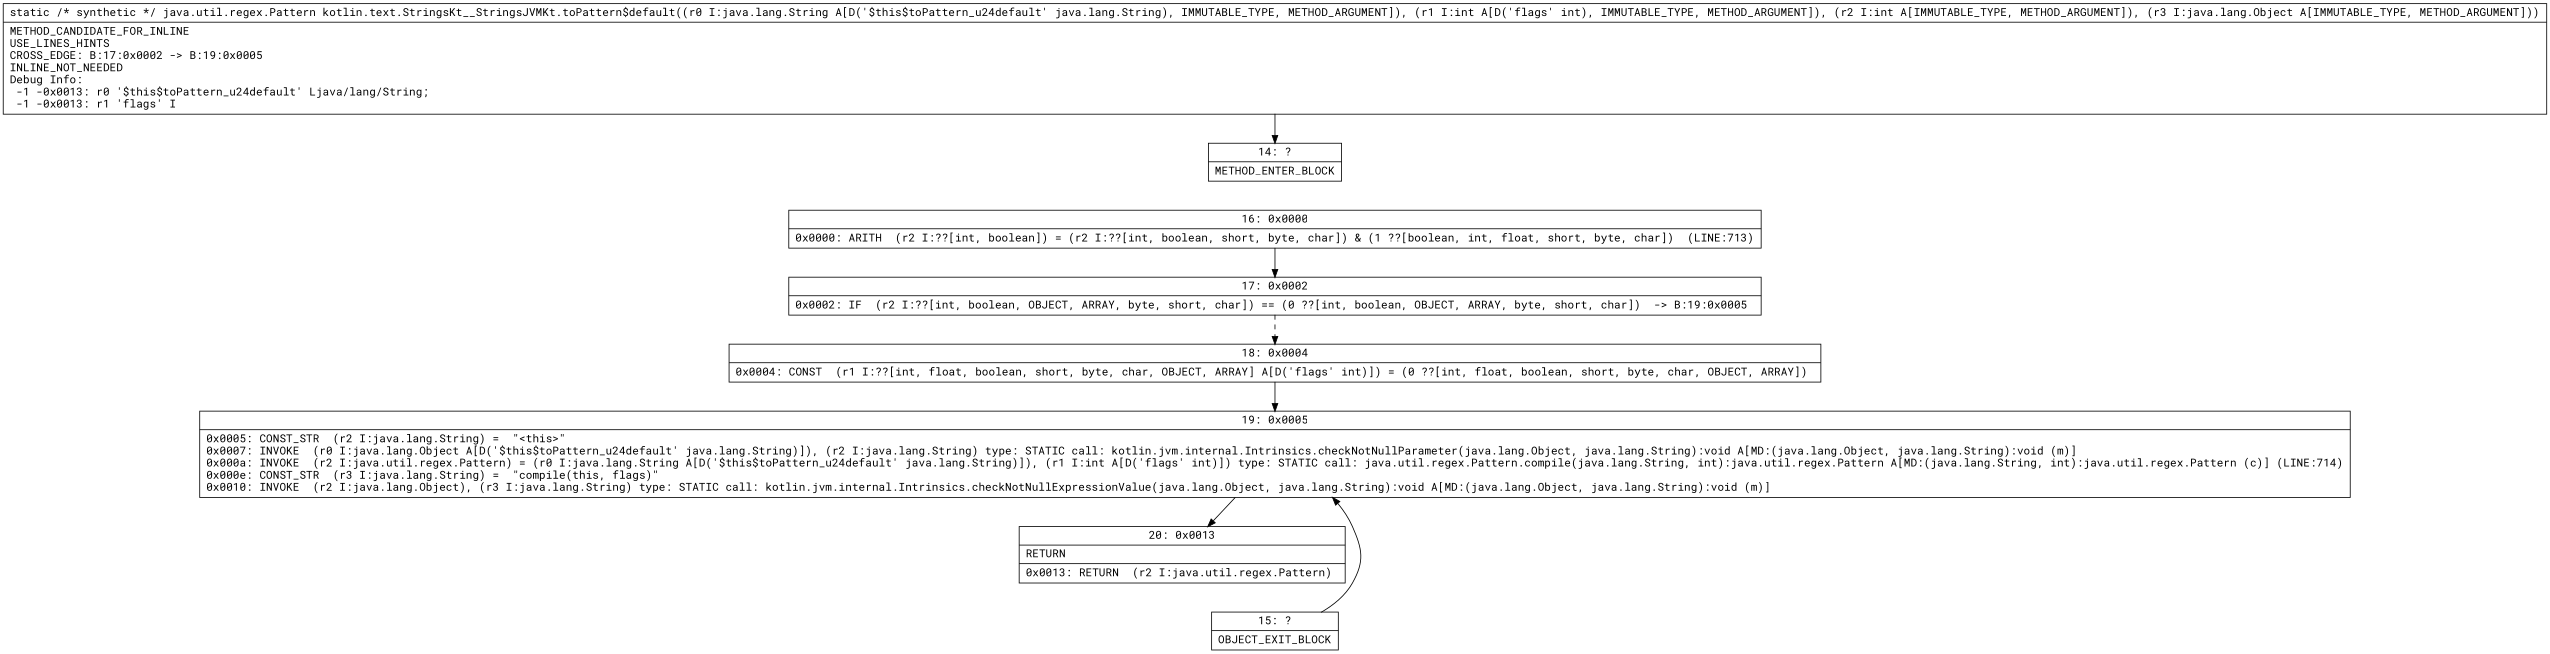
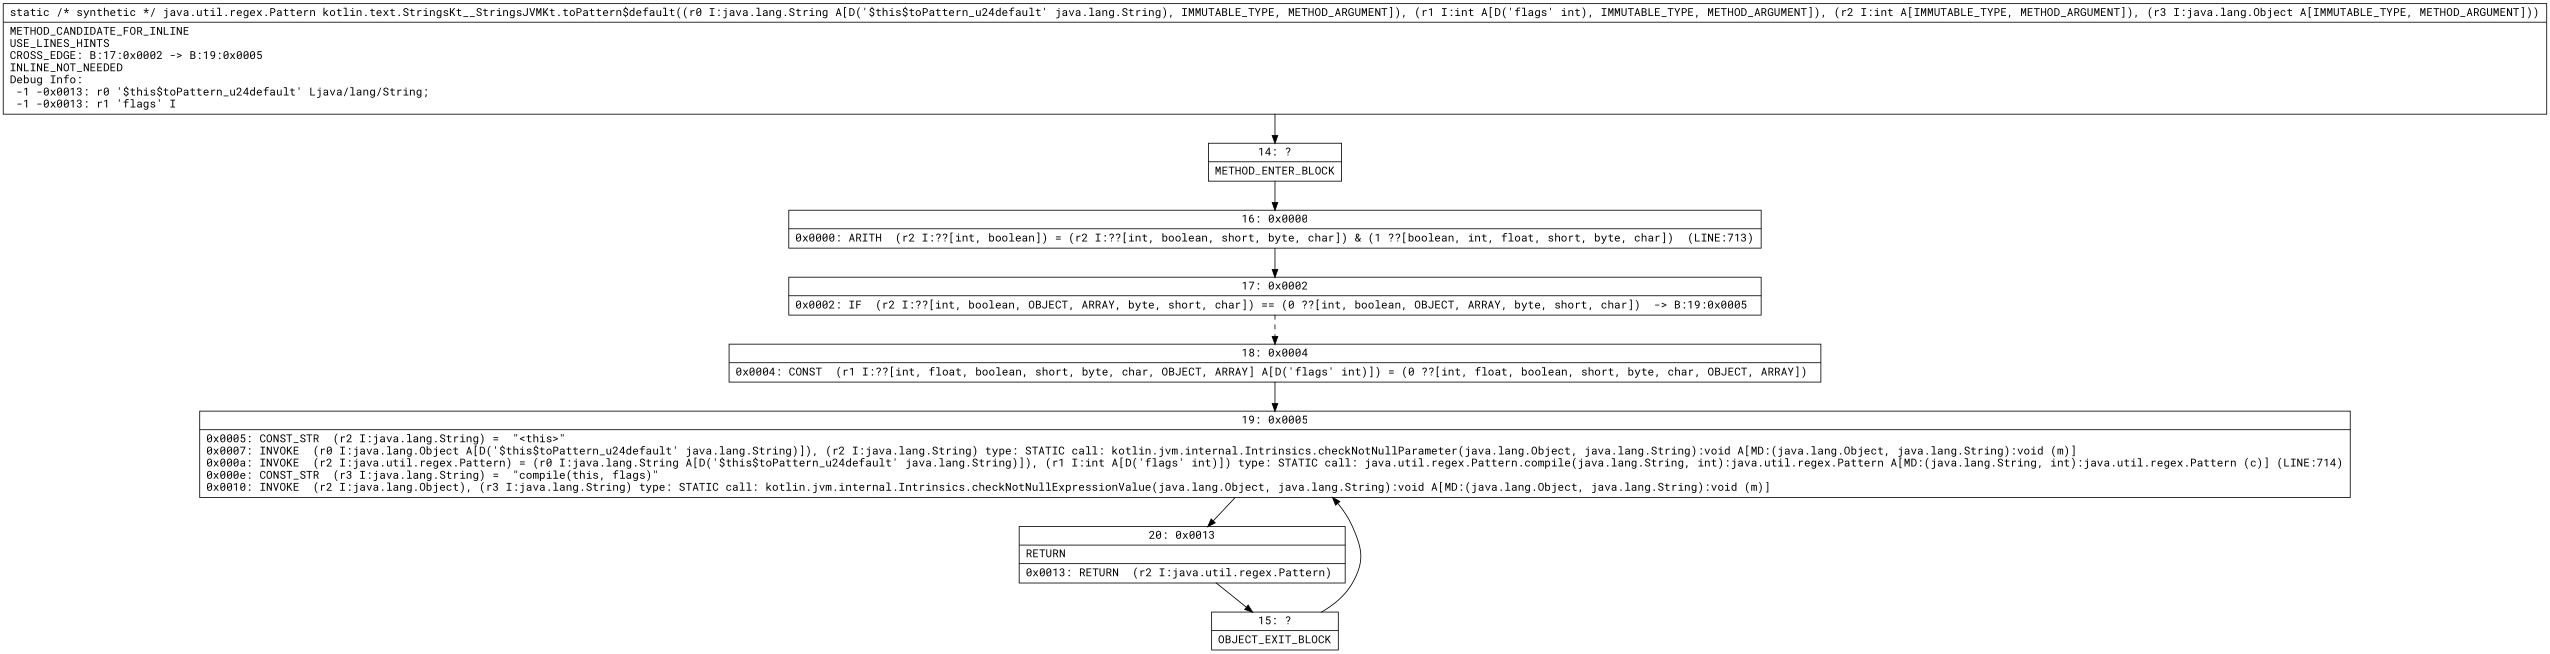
none -> (1275, 192)
none -> (1231, 595)
